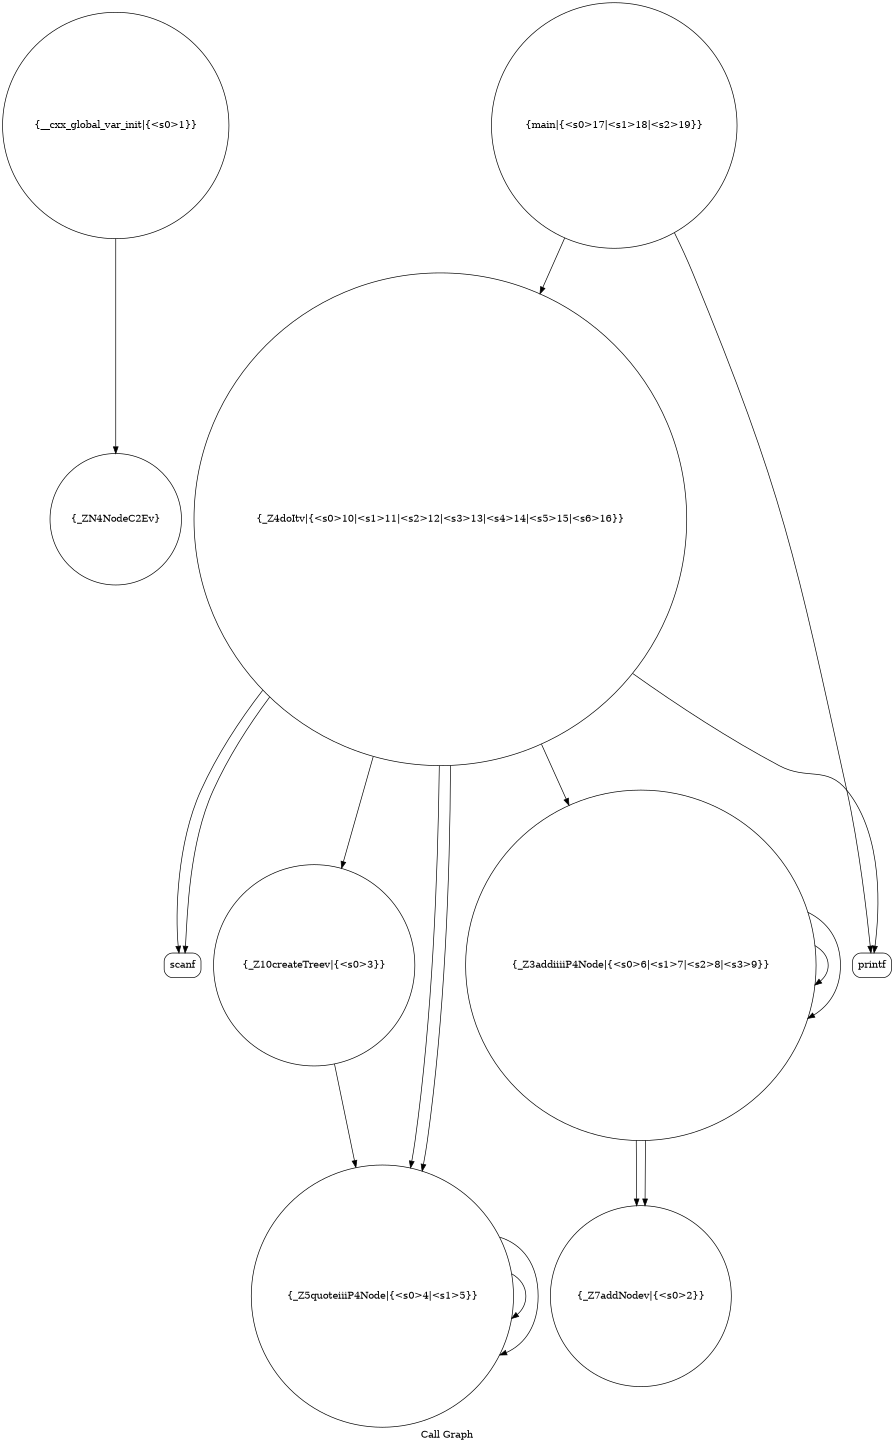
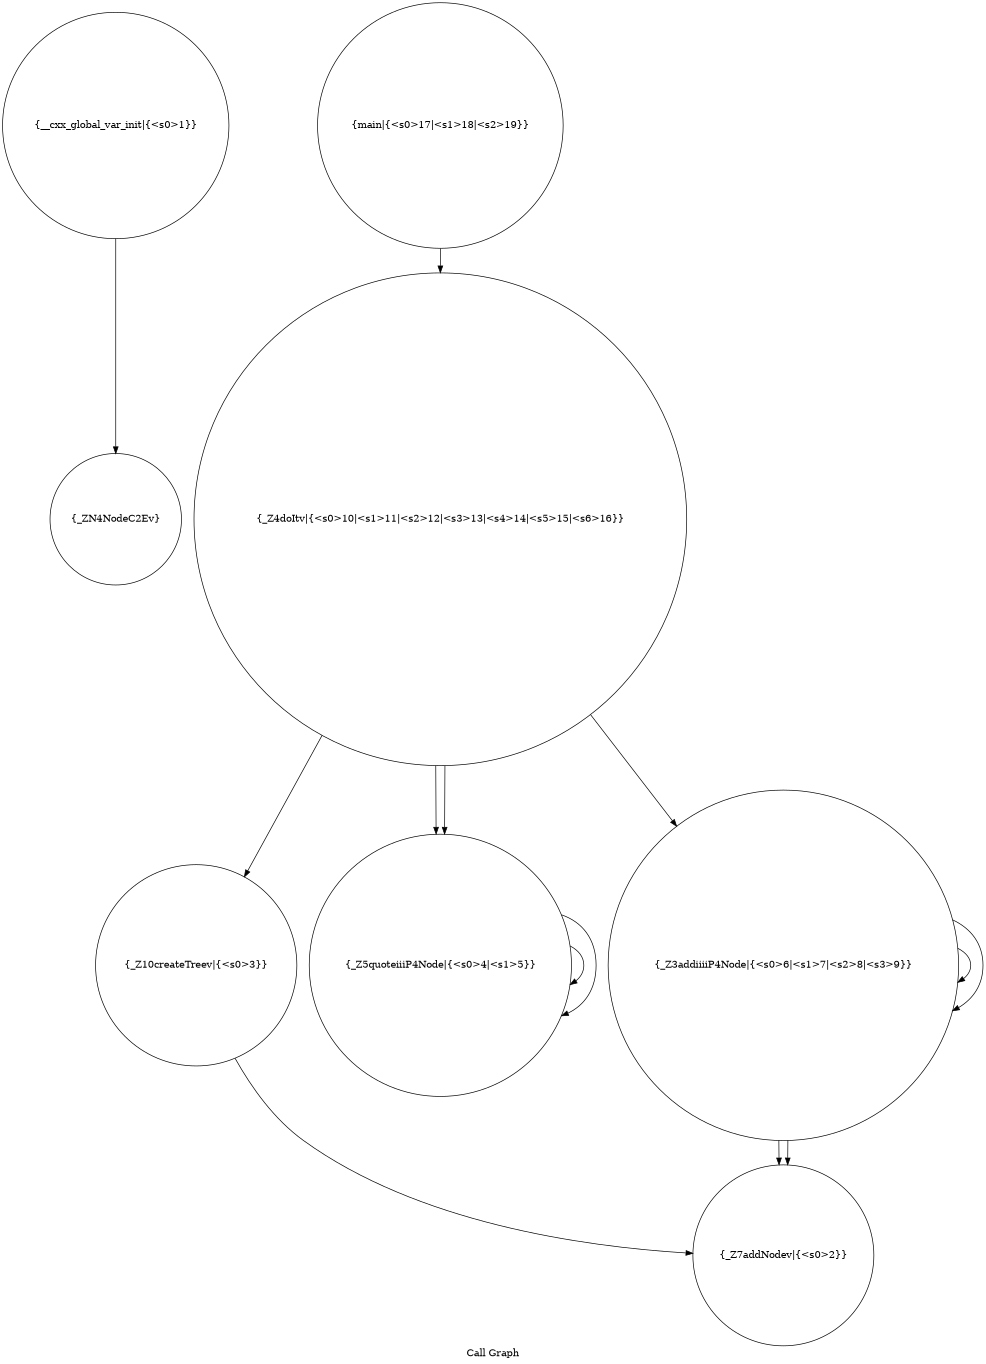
(183, 965) -> none
(872, 965) -> none
(344, 1112) -> (435, 1206)
